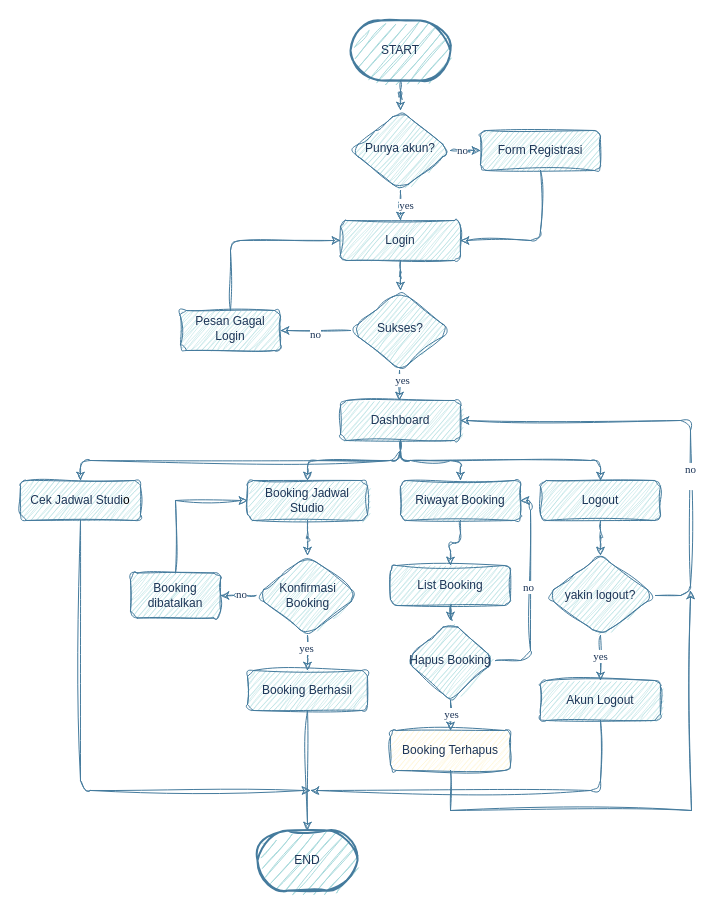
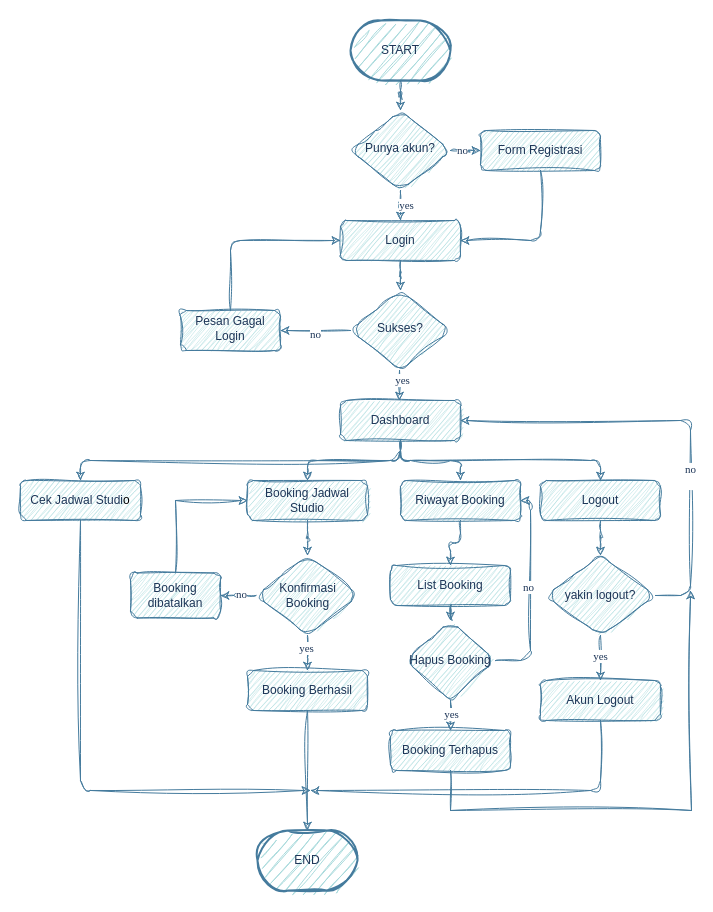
(451, 751) -> (451, 751)
